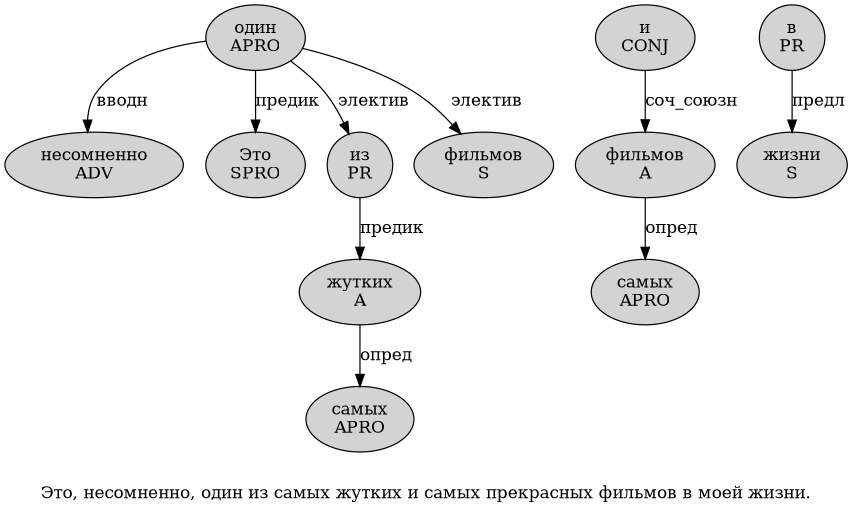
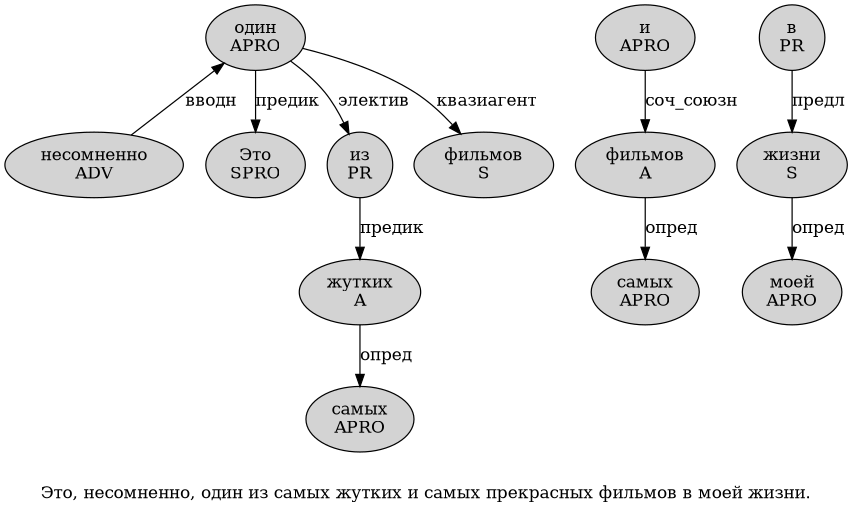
(645, 38) -> (645, 38)
(133, 62) -> (173, 103)
(487, 101) -> (487, 101)
none -> (792, 292)
